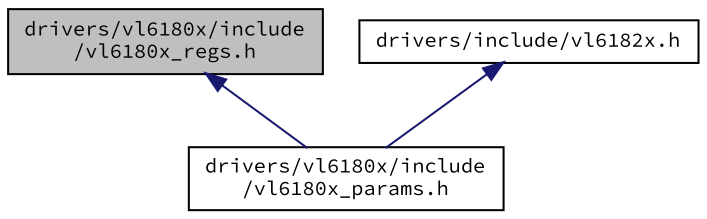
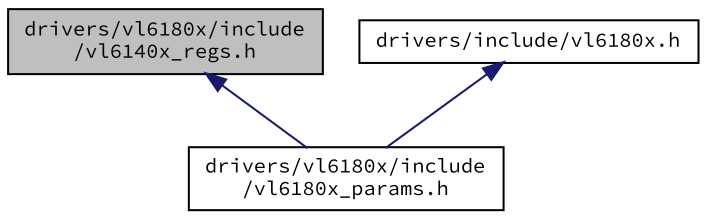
(165, 42) -> (165, 42)
(529, 42) -> (529, 42)
